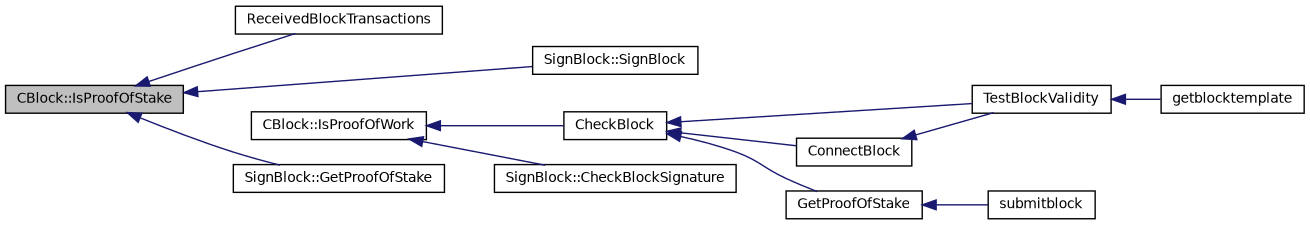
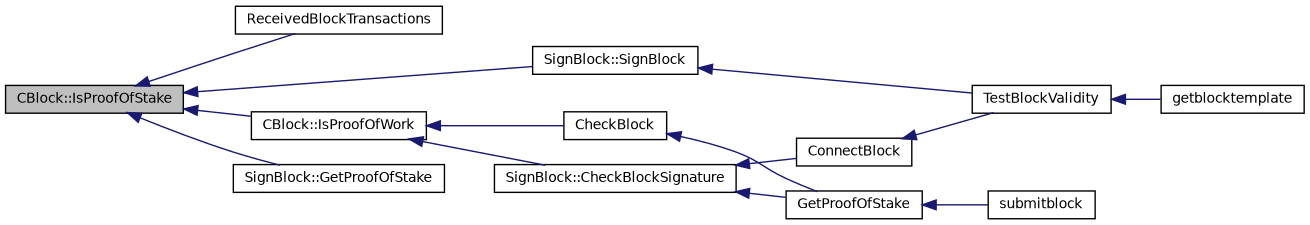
none -> (225, 113)
(826, 113) -> (842, 81)
(738, 139) -> (773, 161)
none -> (768, 195)
